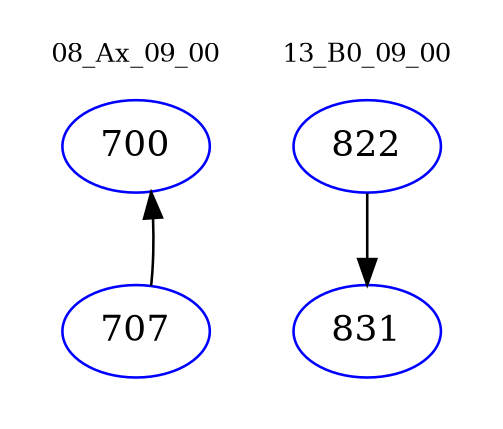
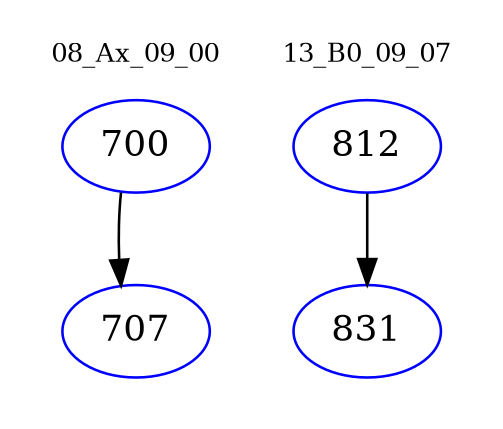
(367, 55) -> (367, 55)
(367, 146) -> (367, 146)
(153, 252) -> (119, 226)
